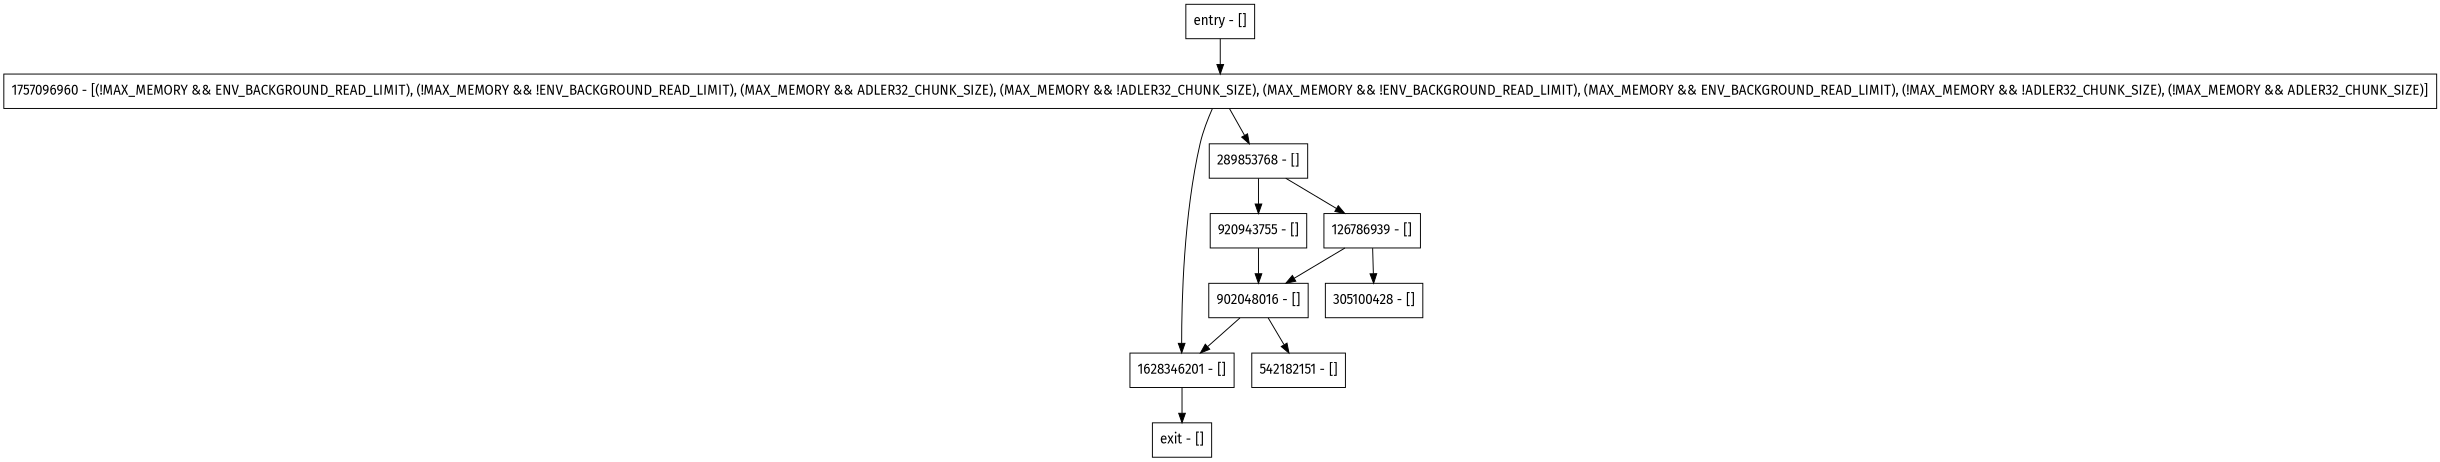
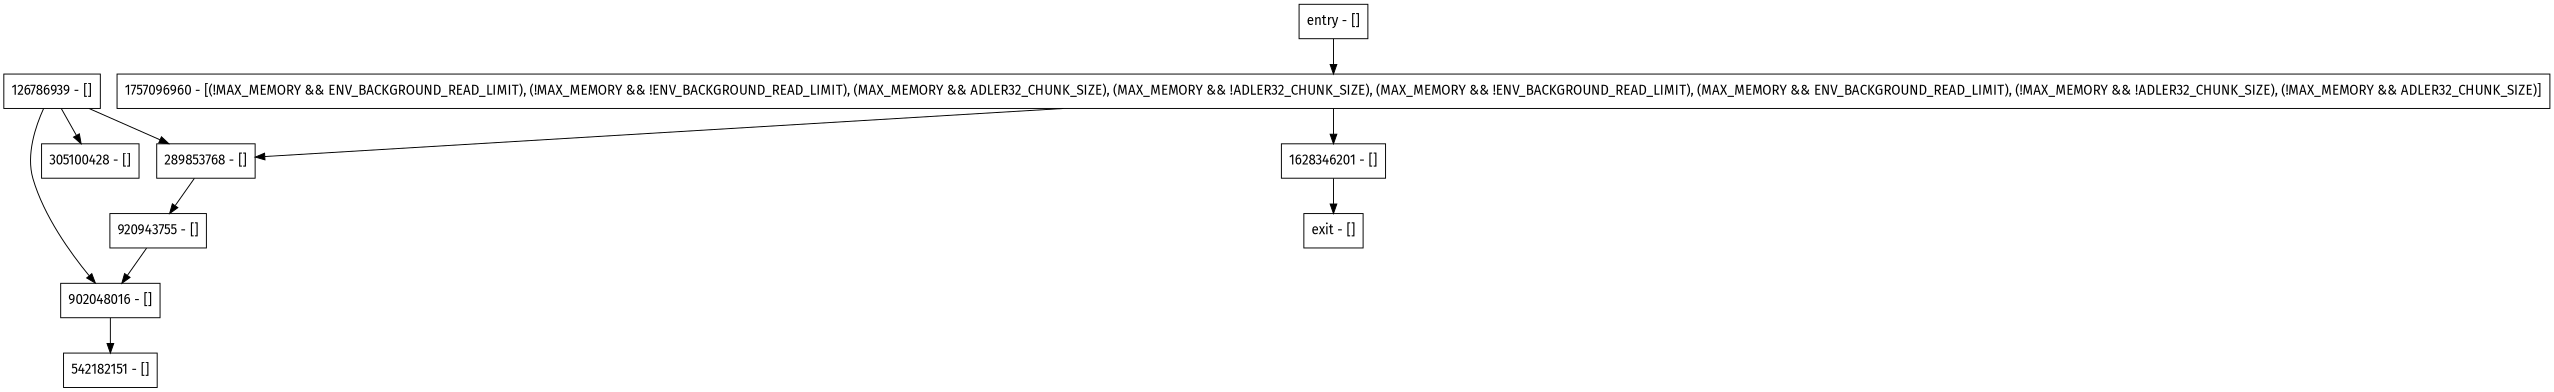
(1311, 193) -> (124, 124)
(1224, 332) -> none
